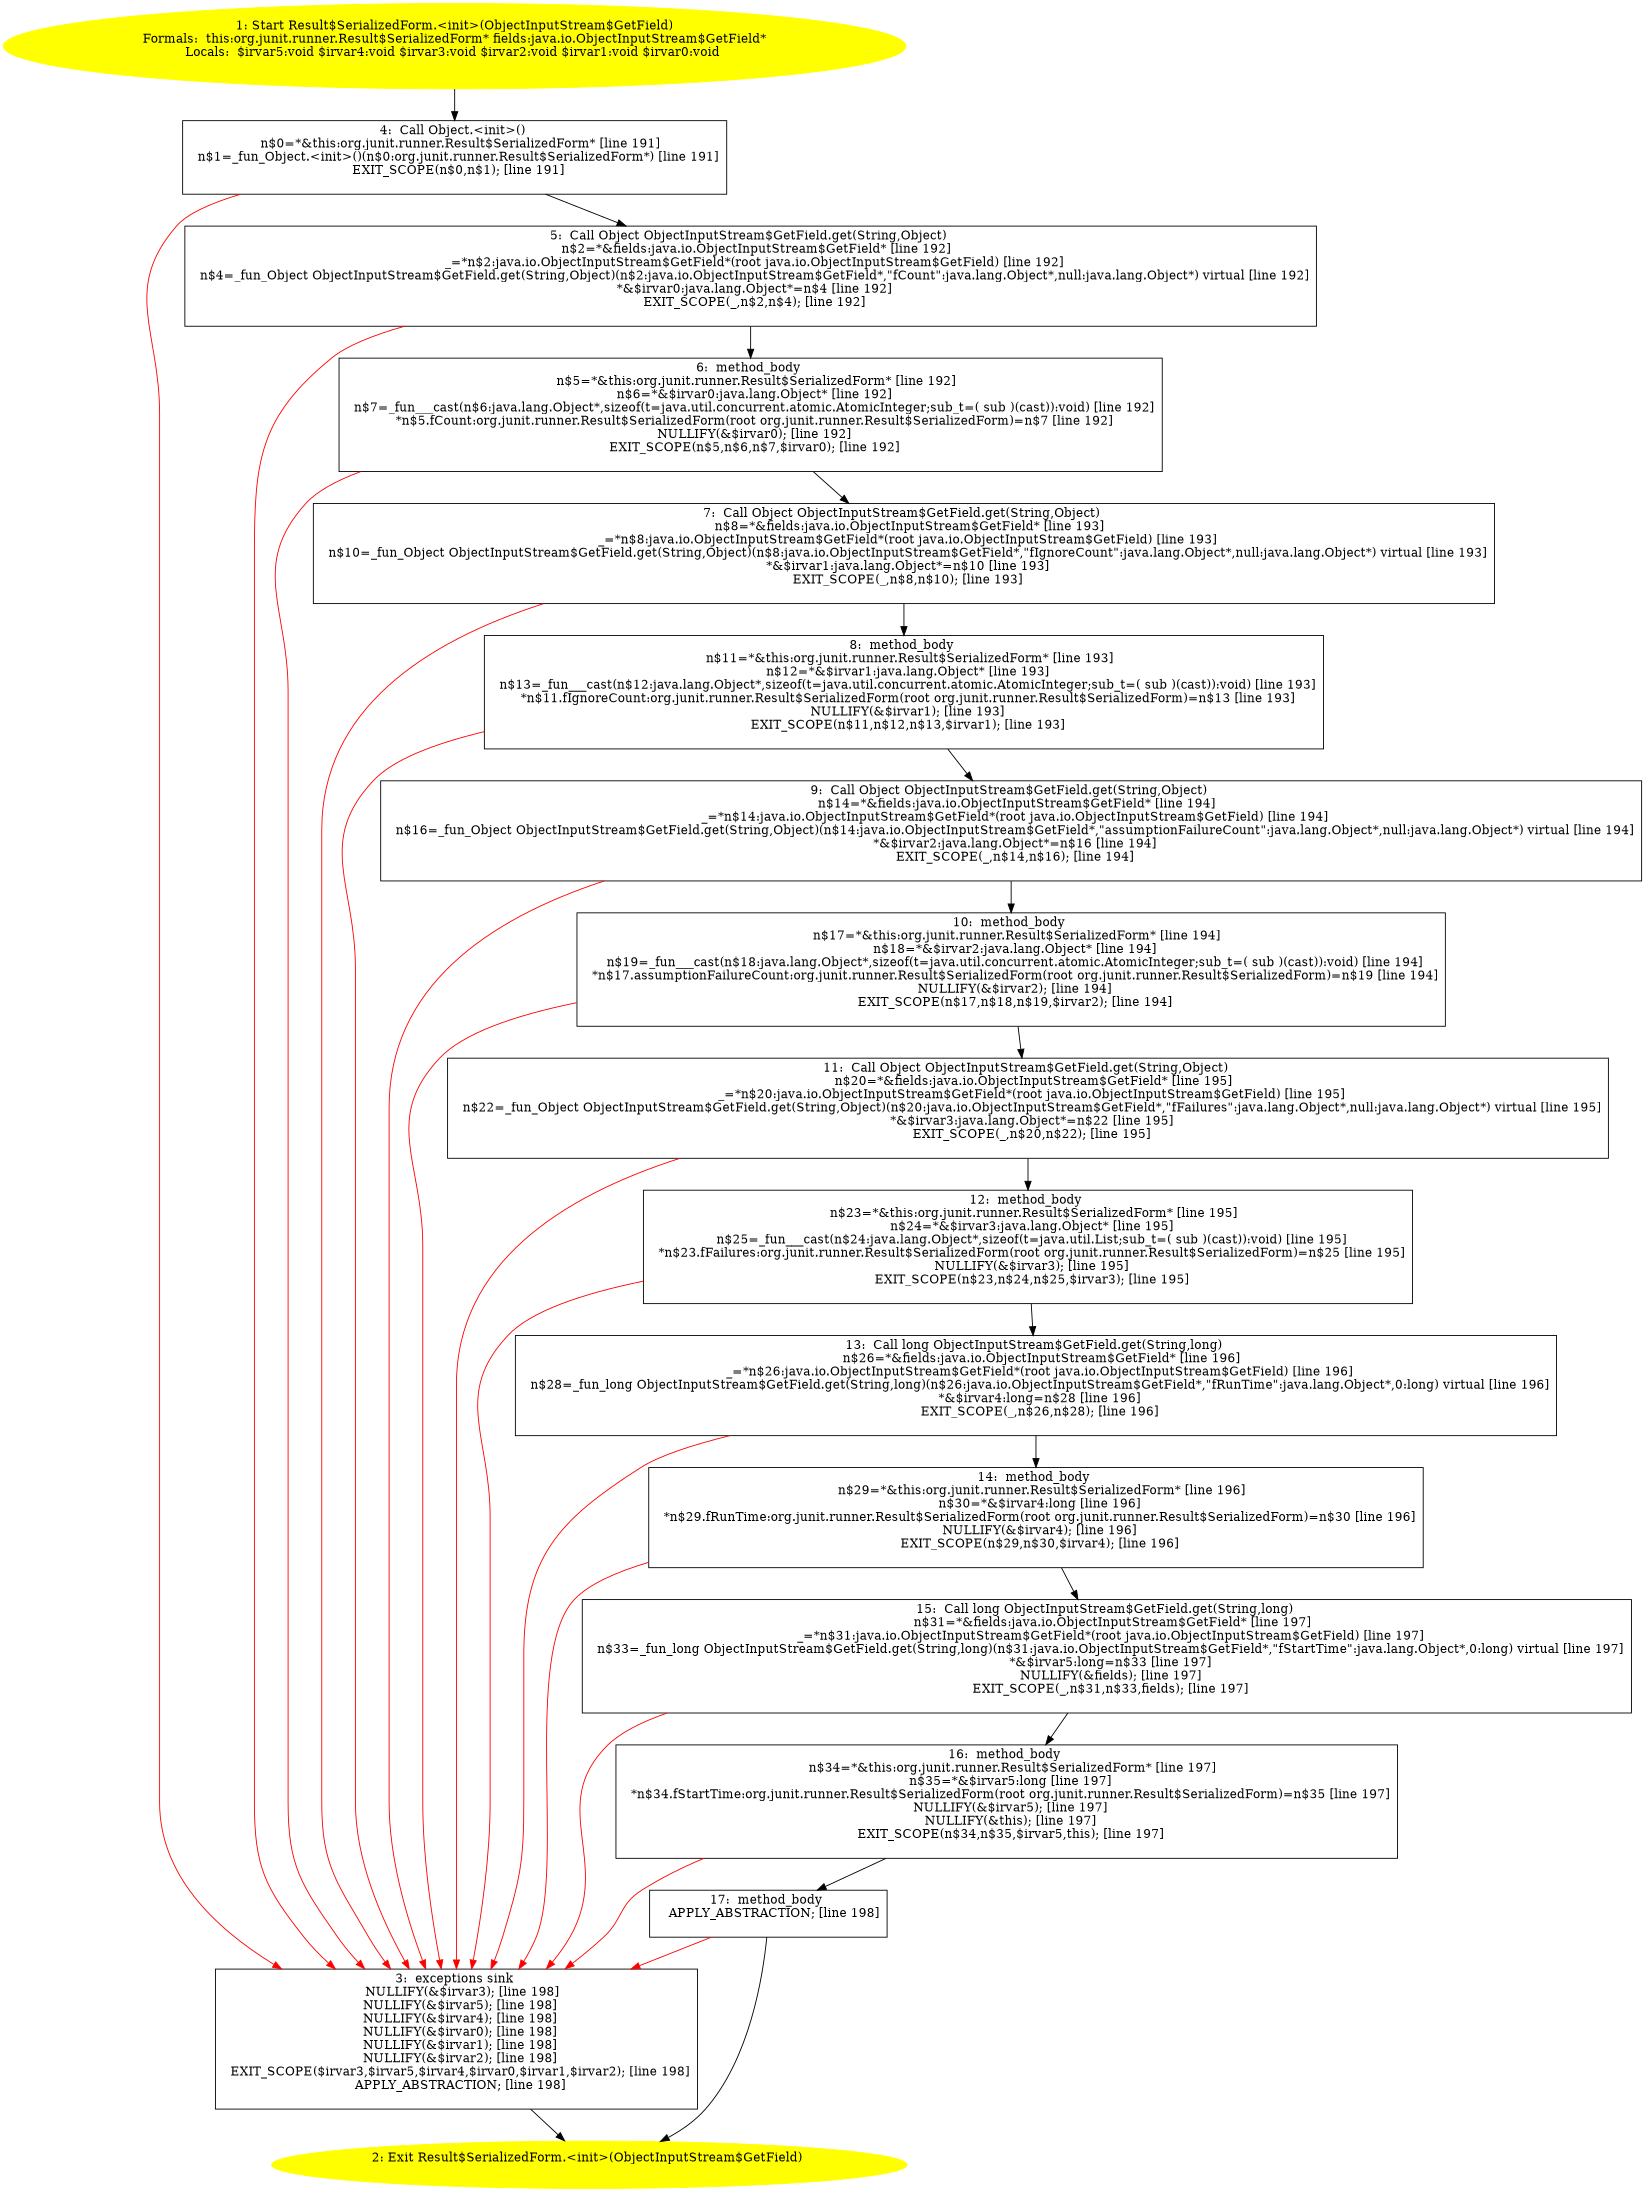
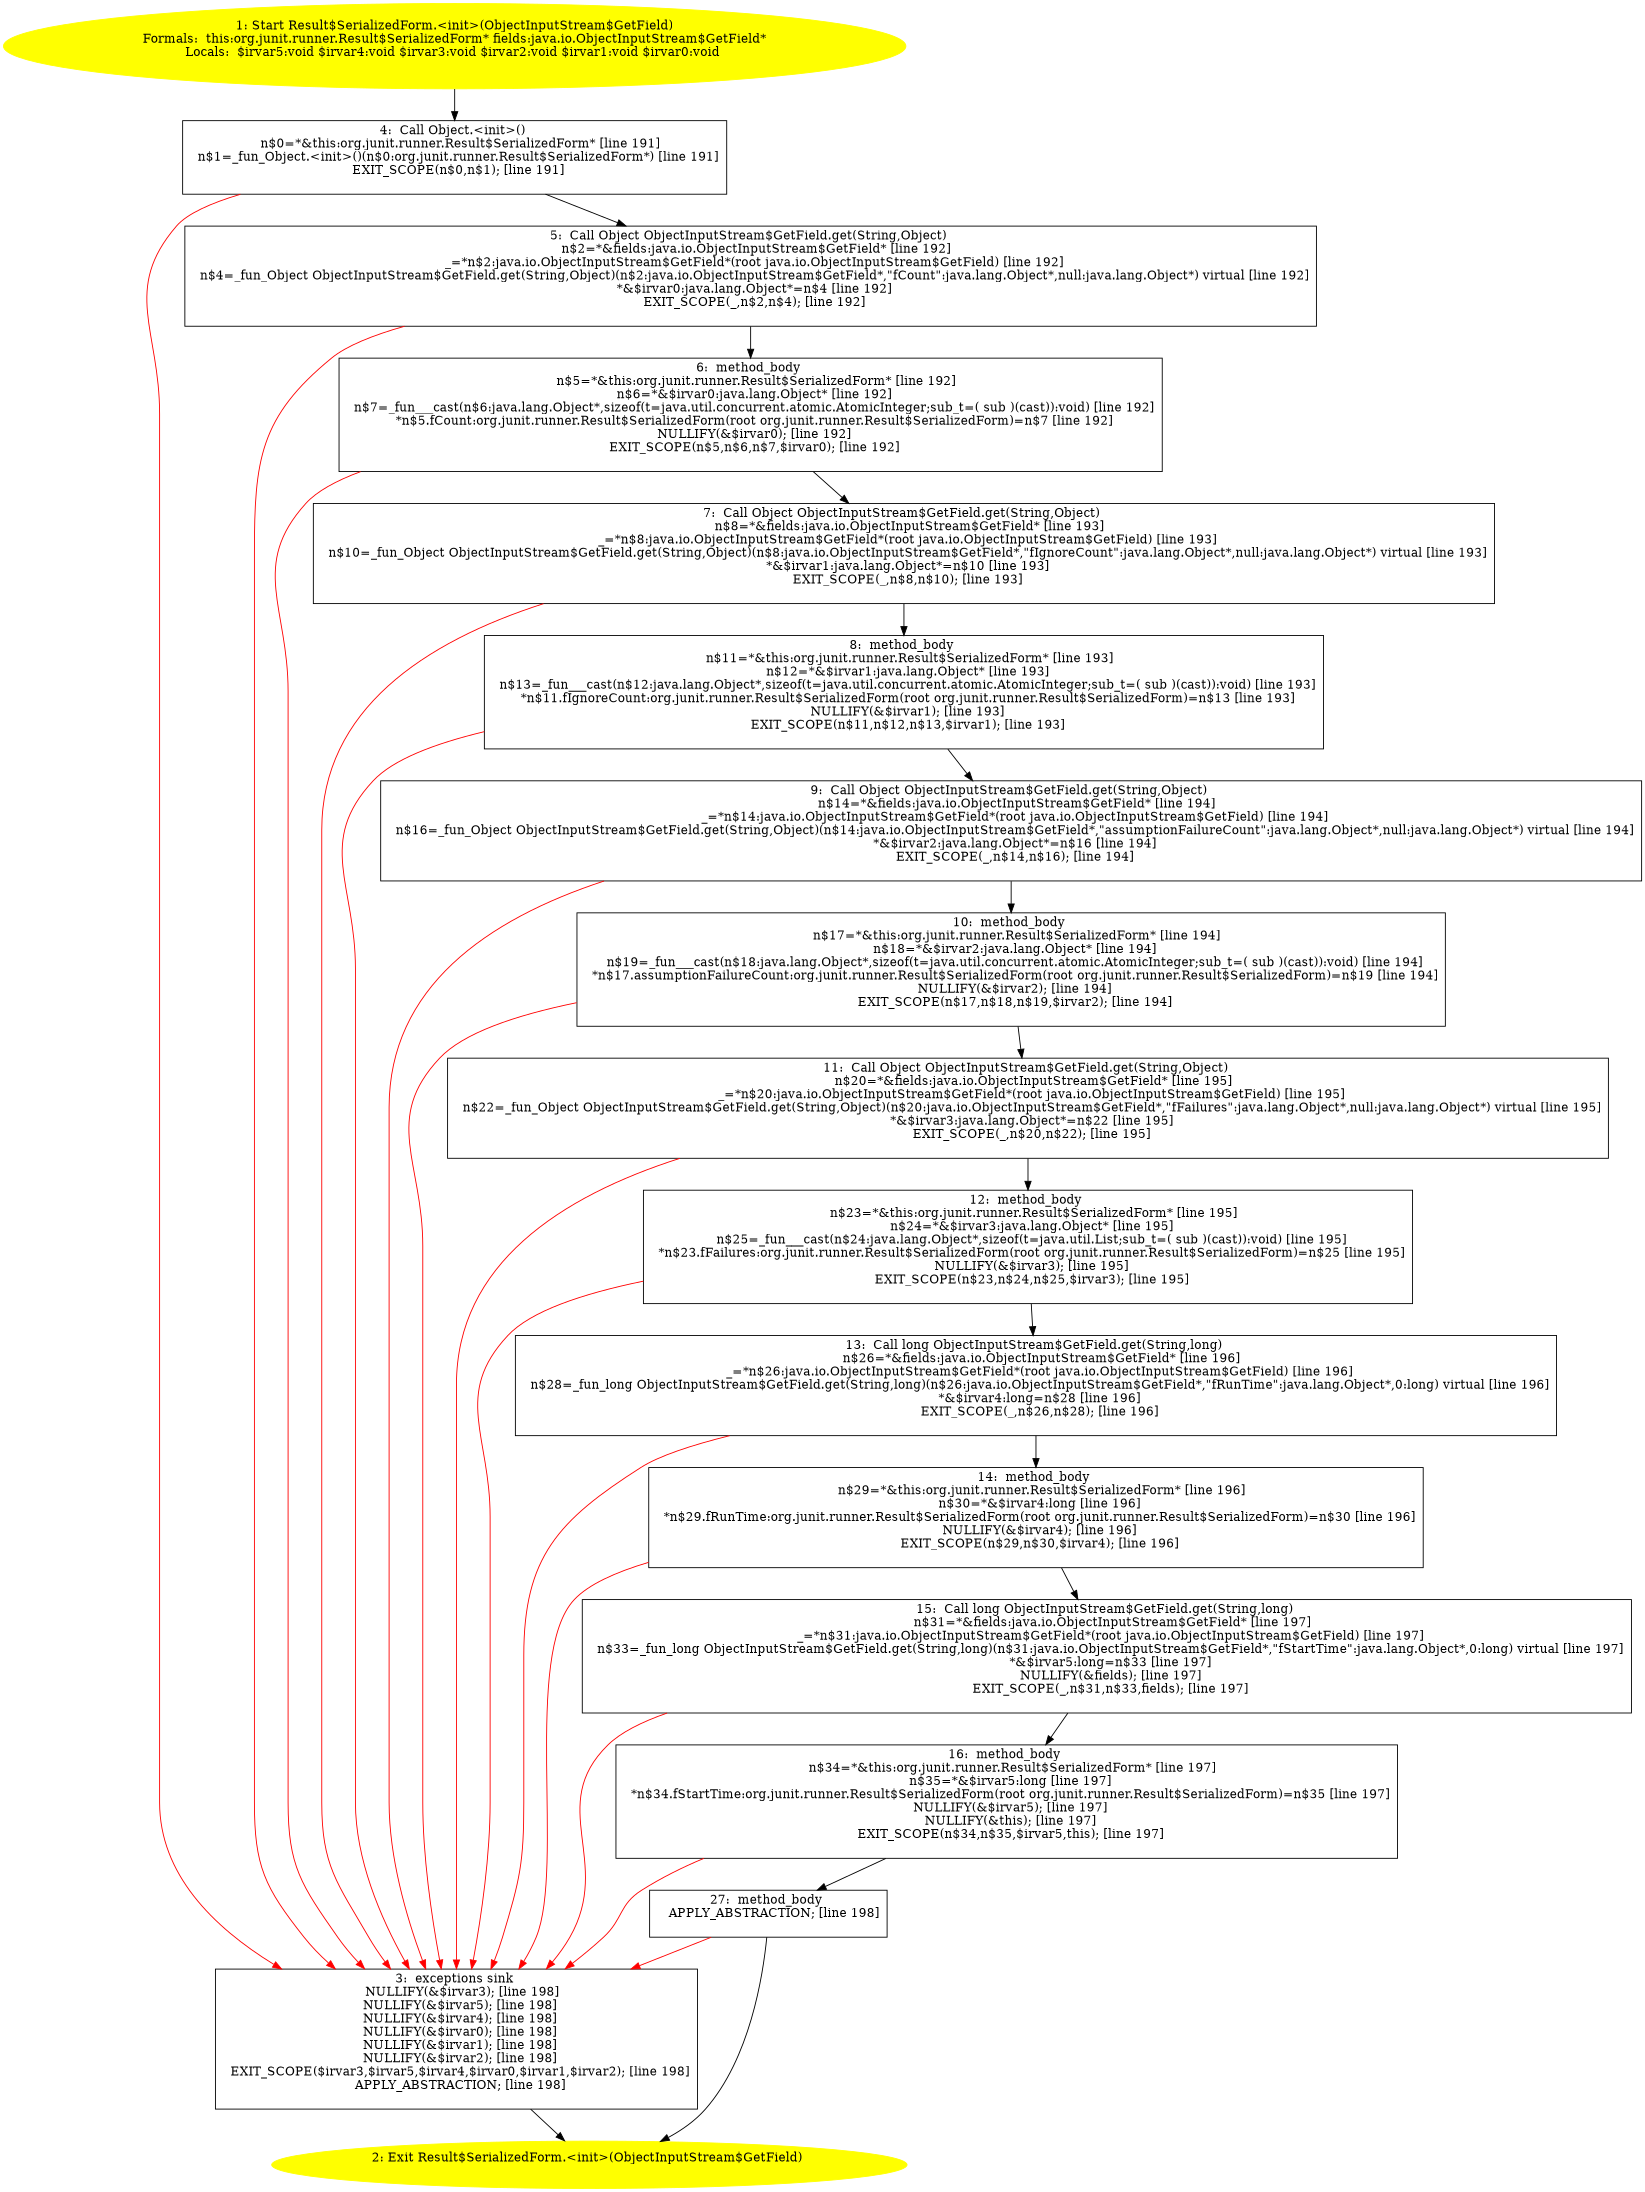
(768, 1914) -> (768, 1914)
